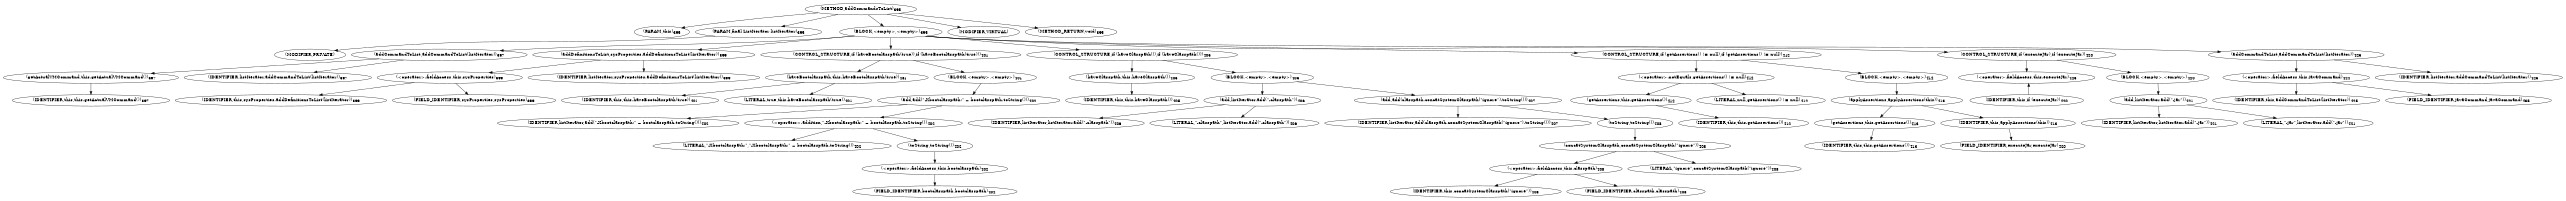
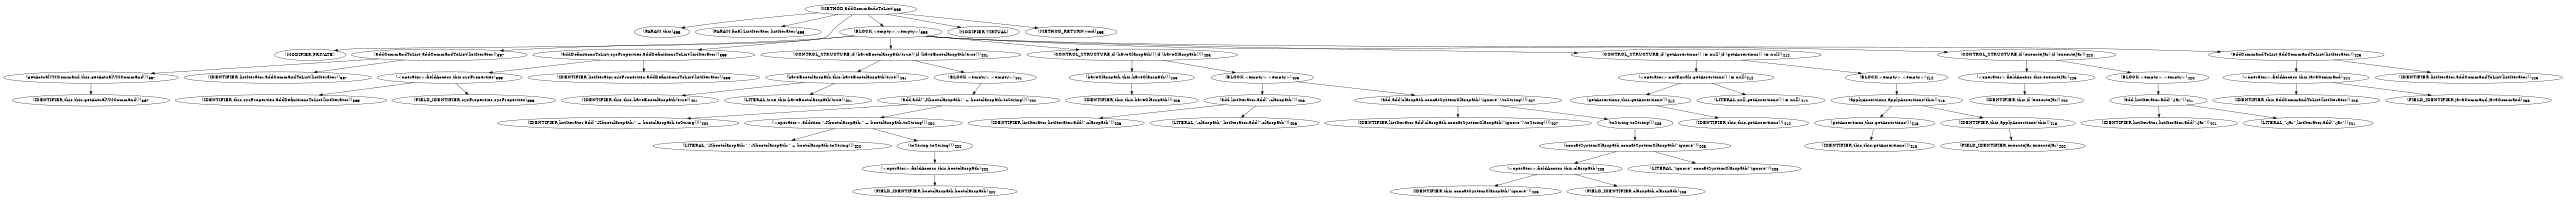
(526, 42) -> (534, 47)
(2029, 91) -> (2025, 87)
